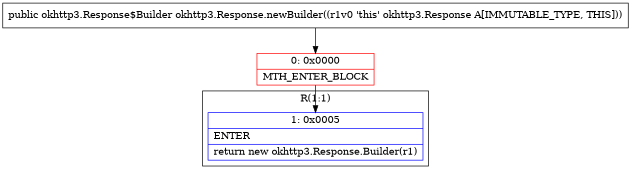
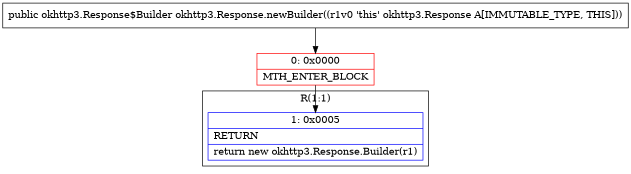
(232, 136) -> (236, 136)
